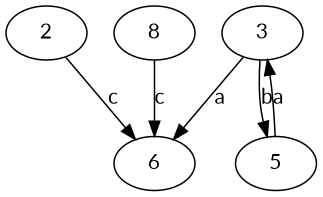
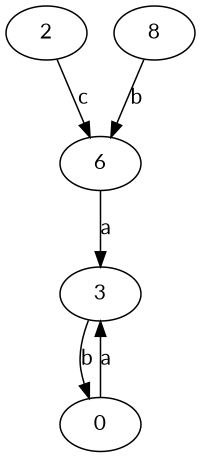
(213, 93) -> (100, 221)
(160, 98) -> (136, 98)
(276, 164) -> (100, 424)
